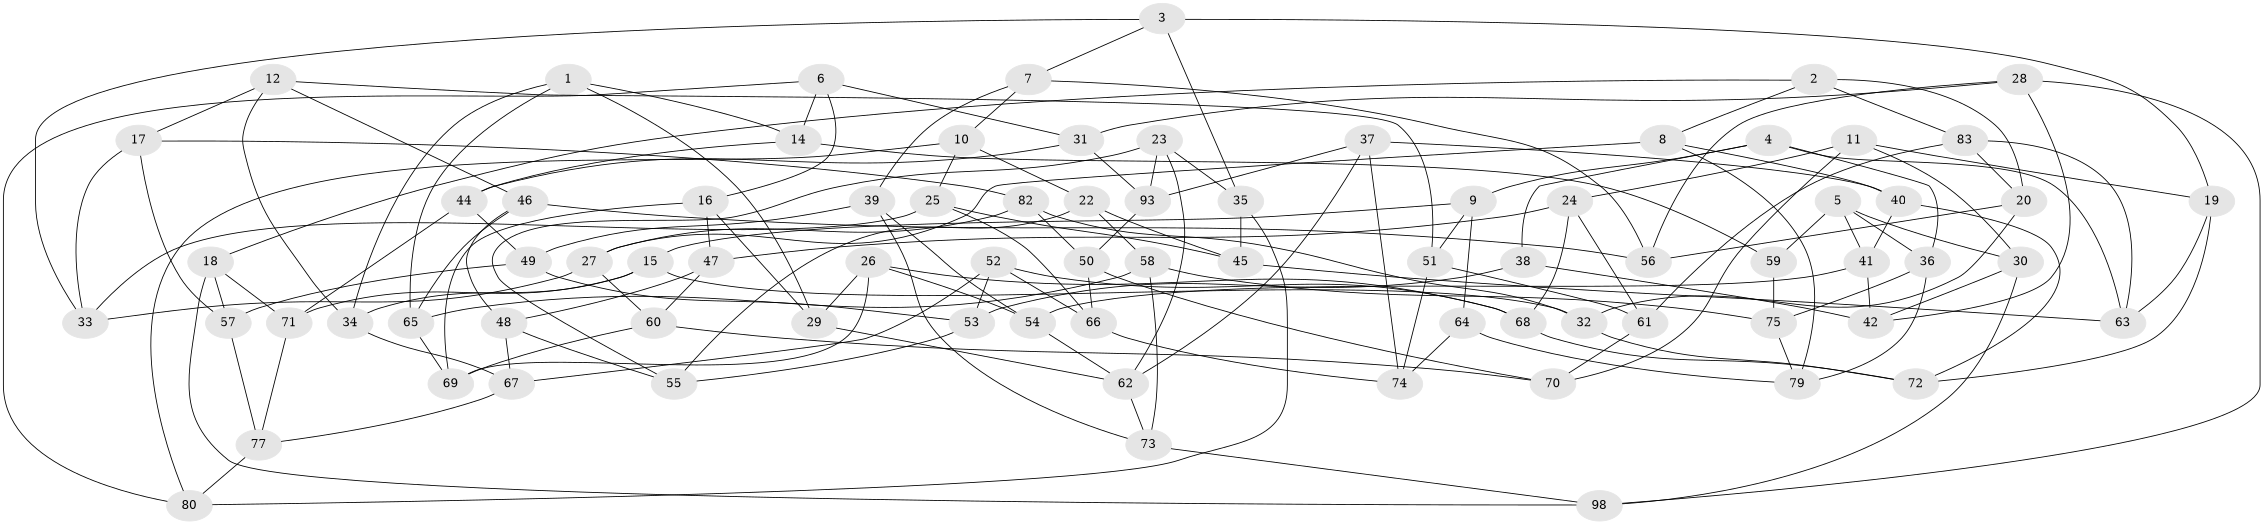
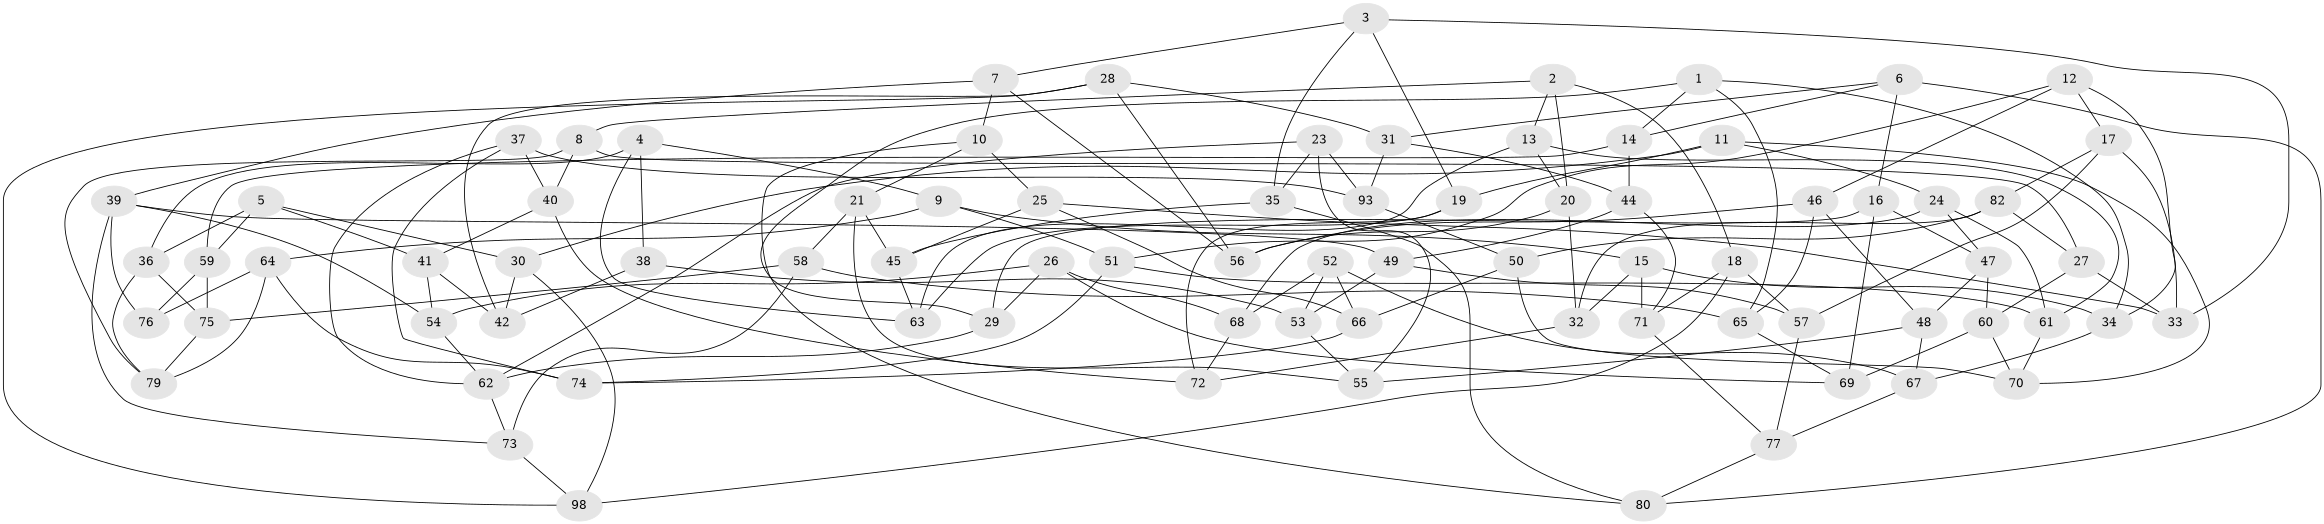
(1965, 140) -> (1529, 140)
(1087, 201) -> (858, 201)
none -> (146, 323)
